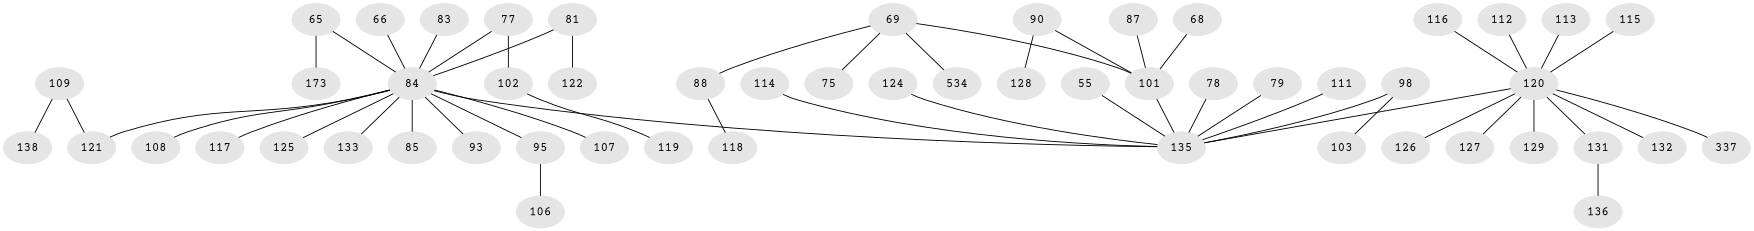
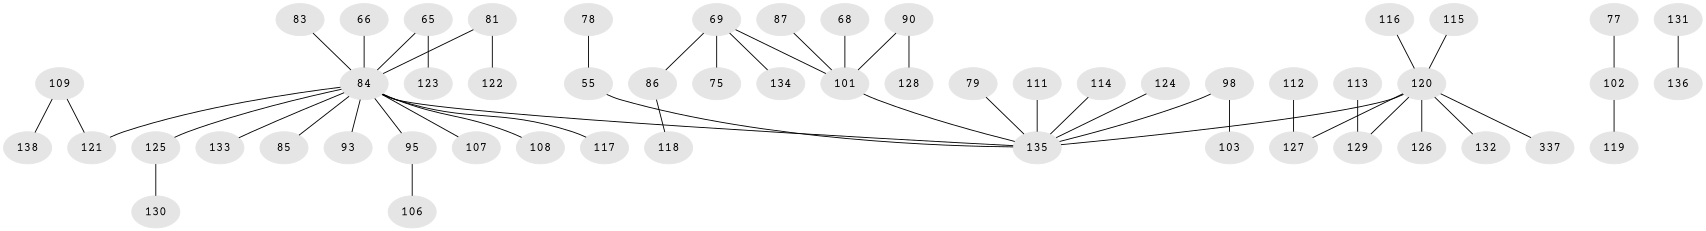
(460, 52) -> none
(1518, 52) -> (1294, 112)
(1550, 52) -> (1358, 122)
(316, 84) -> (428, 84)
(701, 84) -> (653, 84)
(957, 84) -> (781, 84)
(1197, 116) -> (588, 52)
(1566, 116) -> none
none -> (156, 212)
